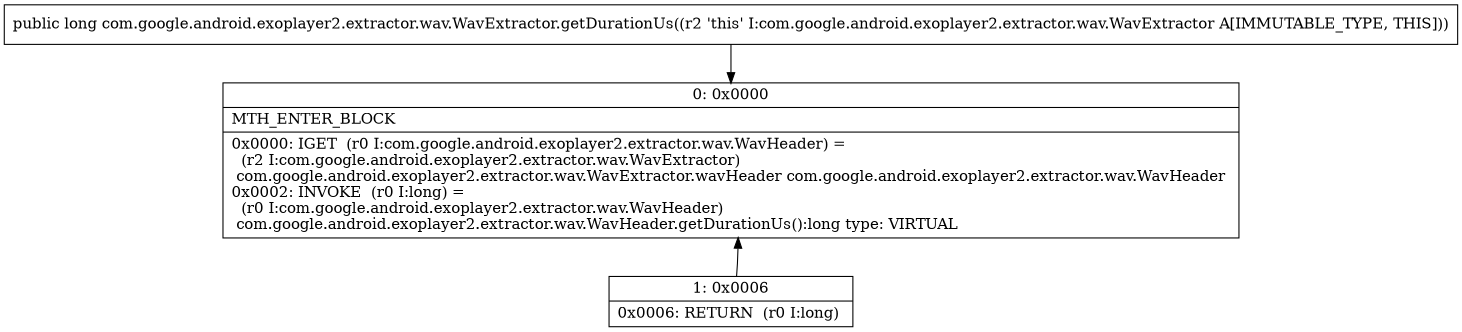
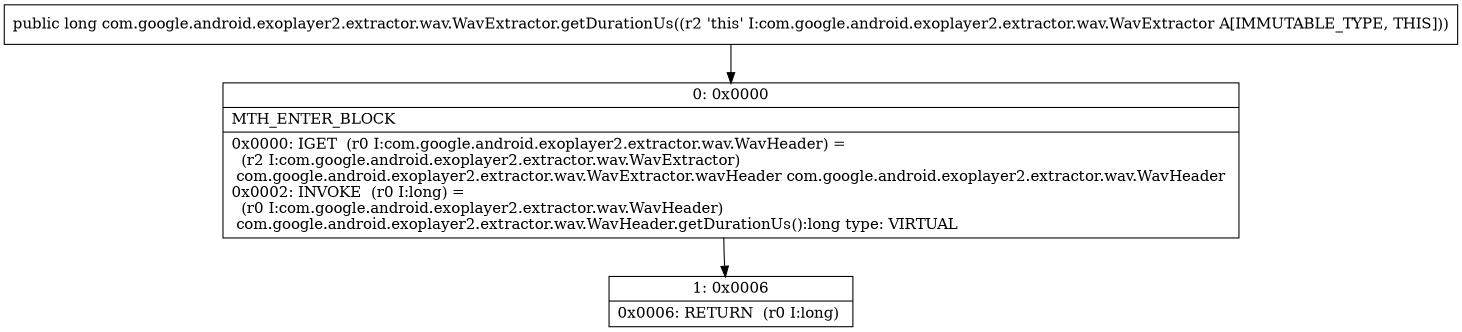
(737, 263) -> (724, 252)
